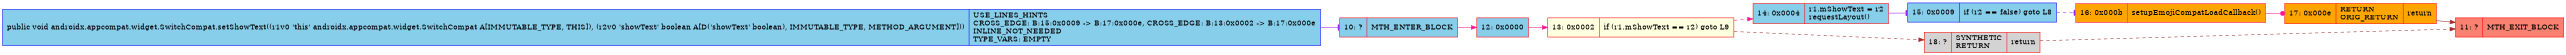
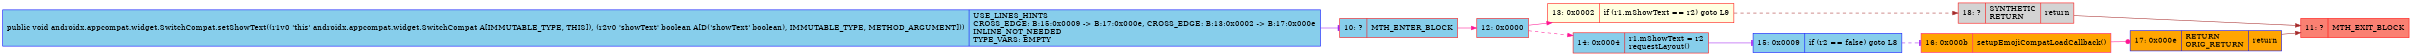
(2361, 14) -> (2206, 41)
(1741, 20) -> (1548, 33)
(2245, 35) -> (2185, 21)
